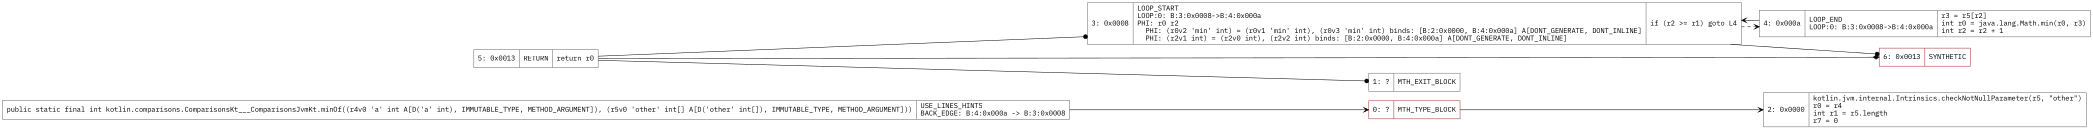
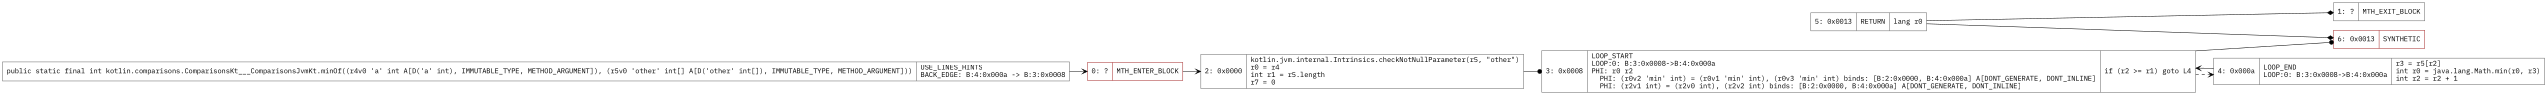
(841, 46) -> (1531, 71)
(575, 58) -> (1908, 22)
(981, 71) -> (2127, 17)
(1427, 110) -> (1148, 71)
